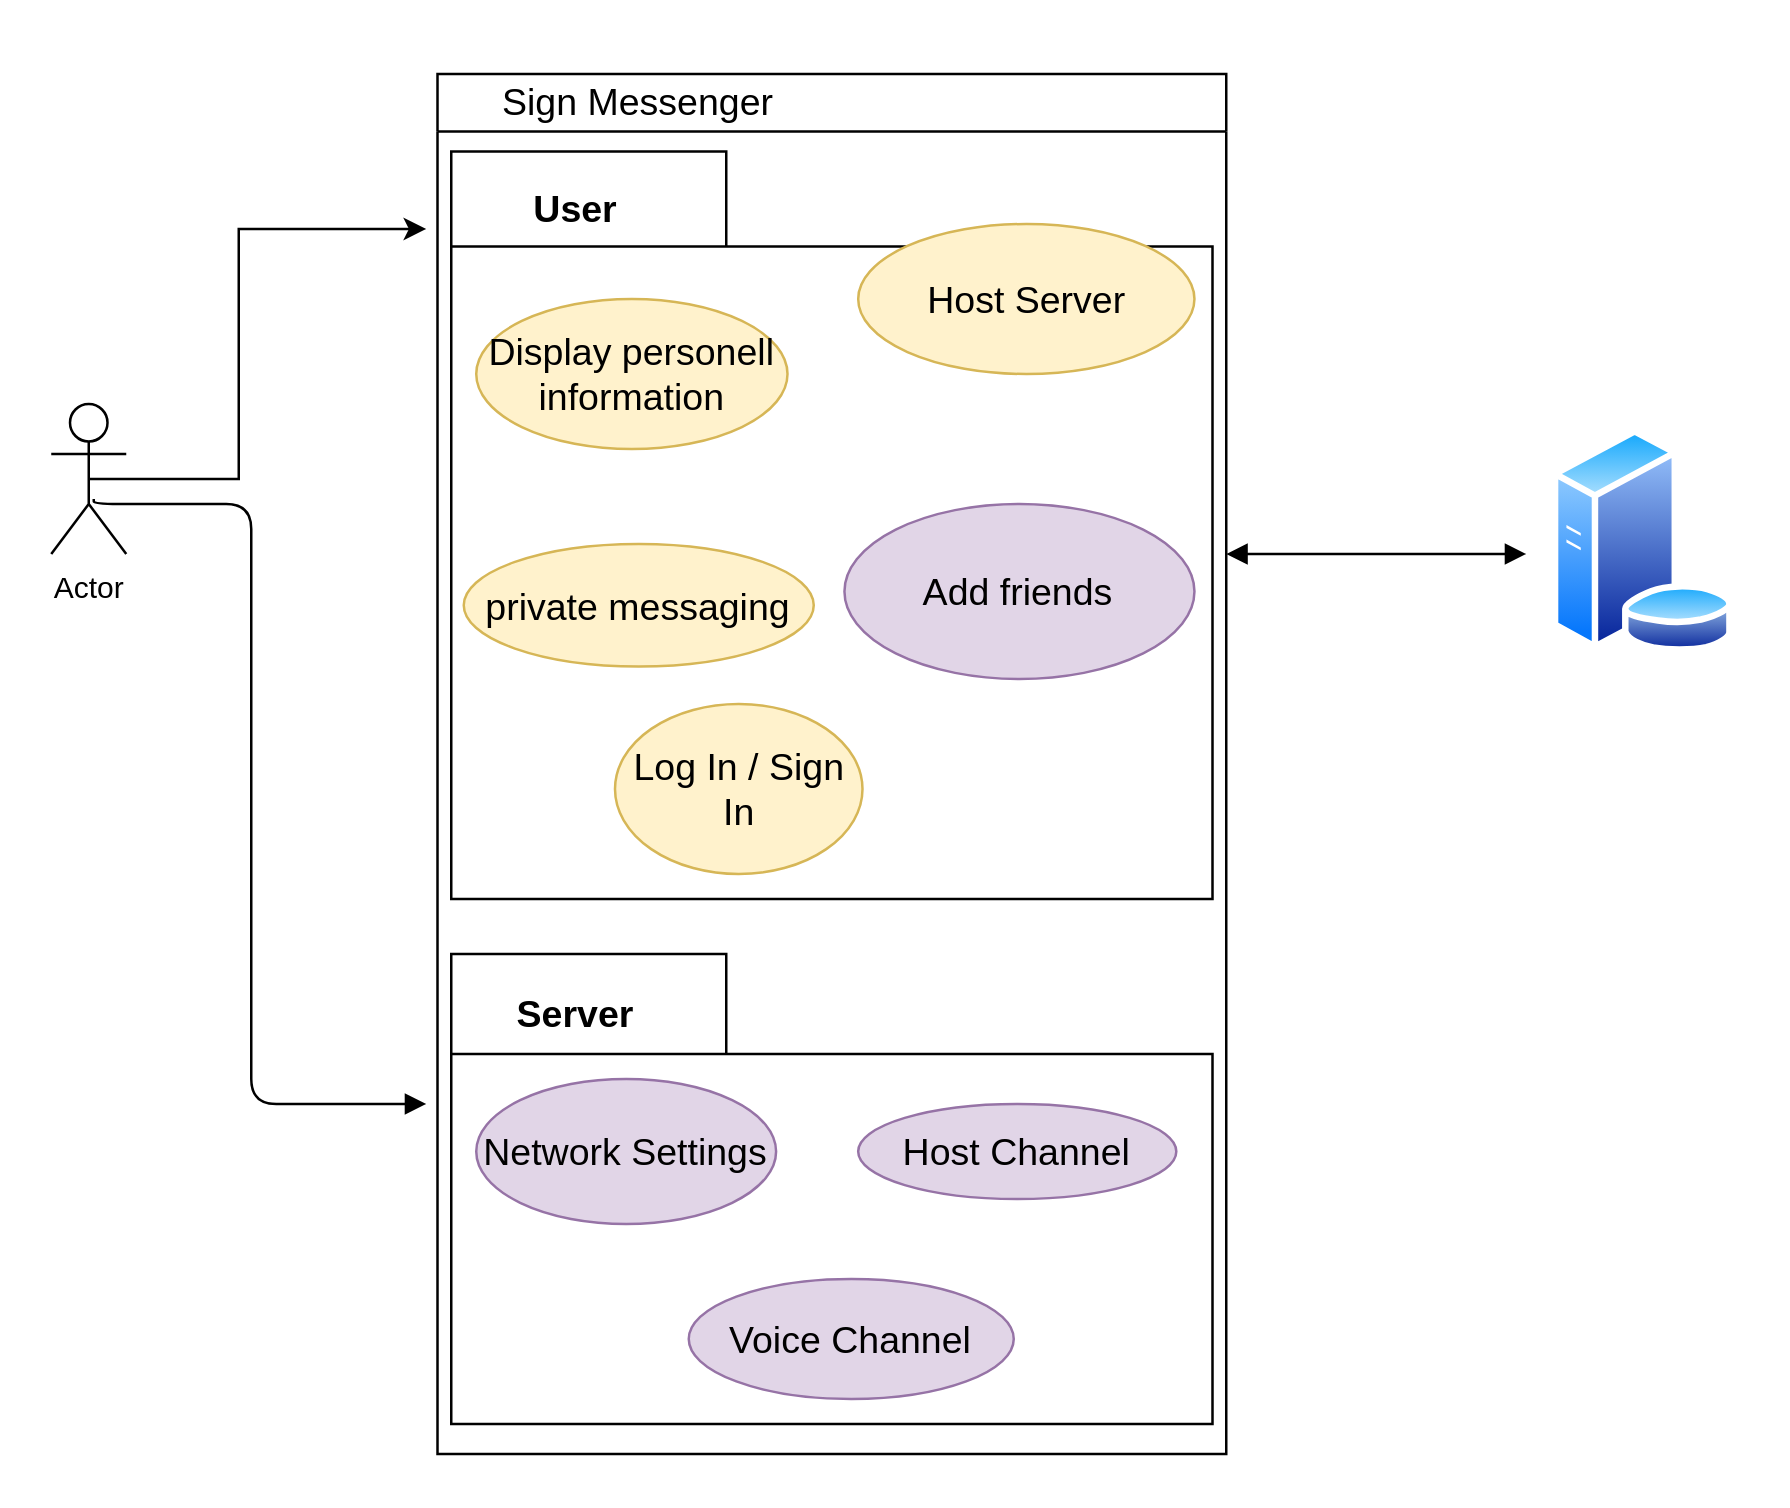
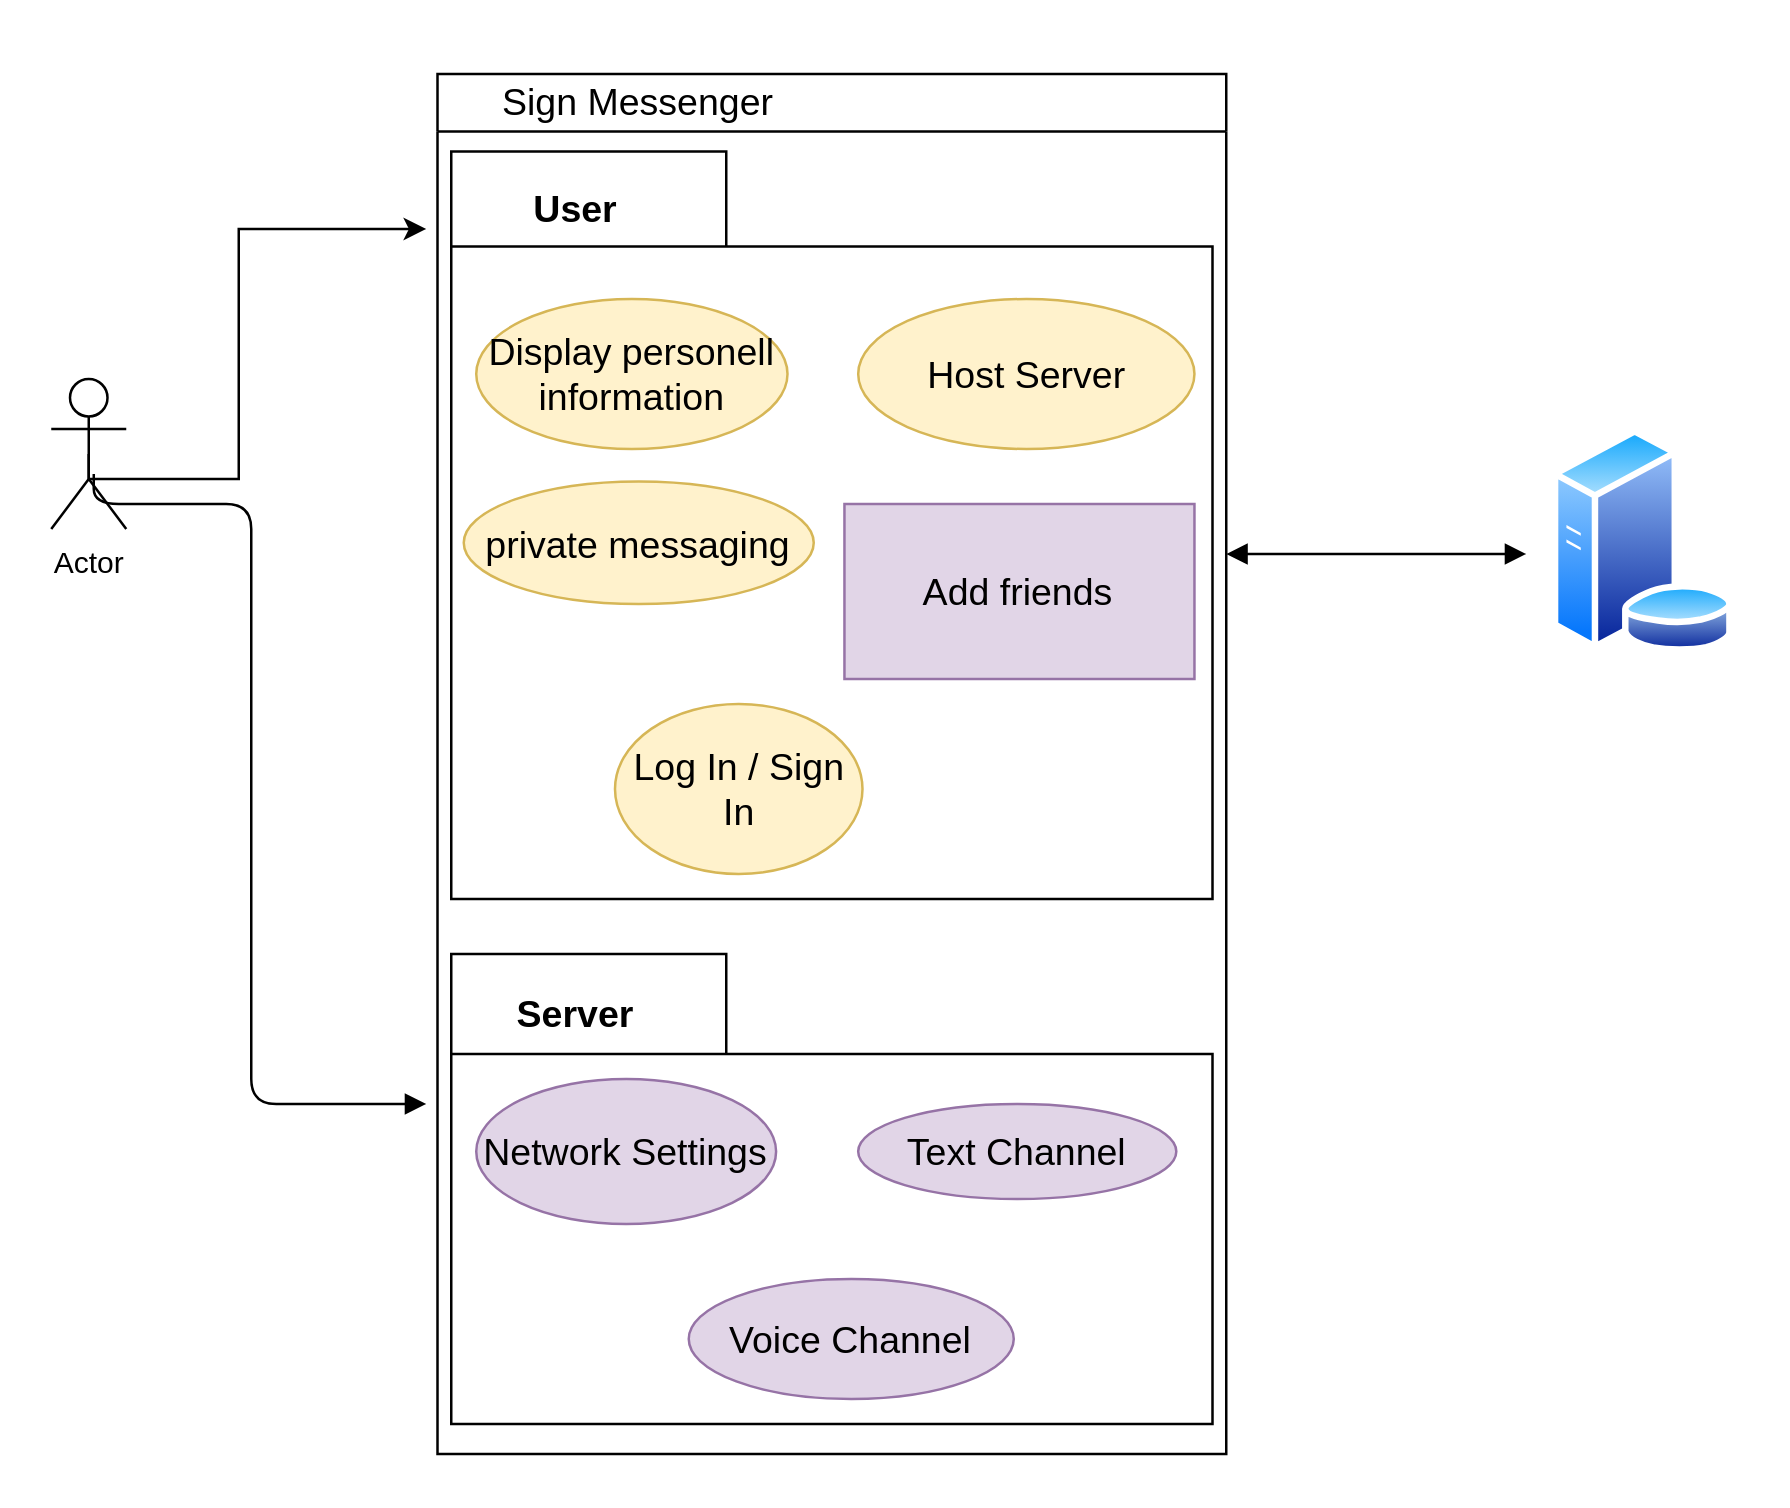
(1026, 299) -> (1026, 374)
(89, 479) -> (89, 454)
(1019, 591) -> (1019, 591)
(639, 605) -> (639, 543)
(1018, 1151) -> (1018, 1151)
